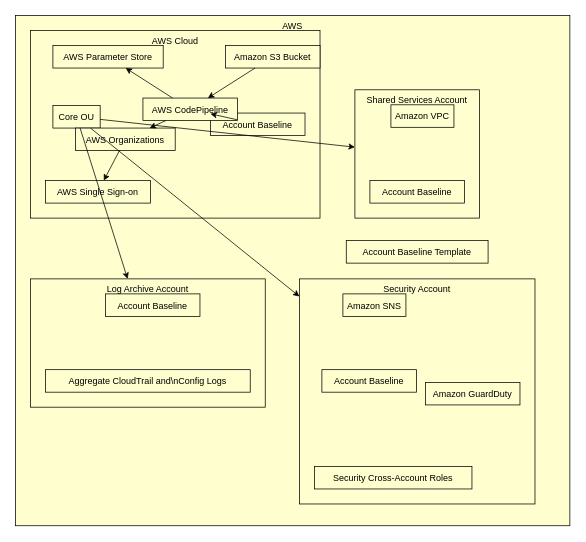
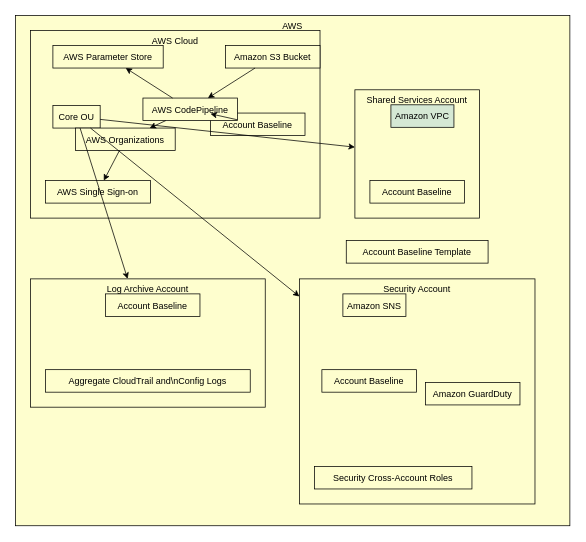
(422, 116) -> (422, 116)
